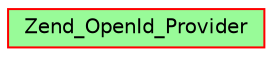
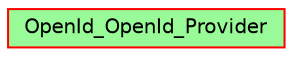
(136, 28) -> (146, 28)
